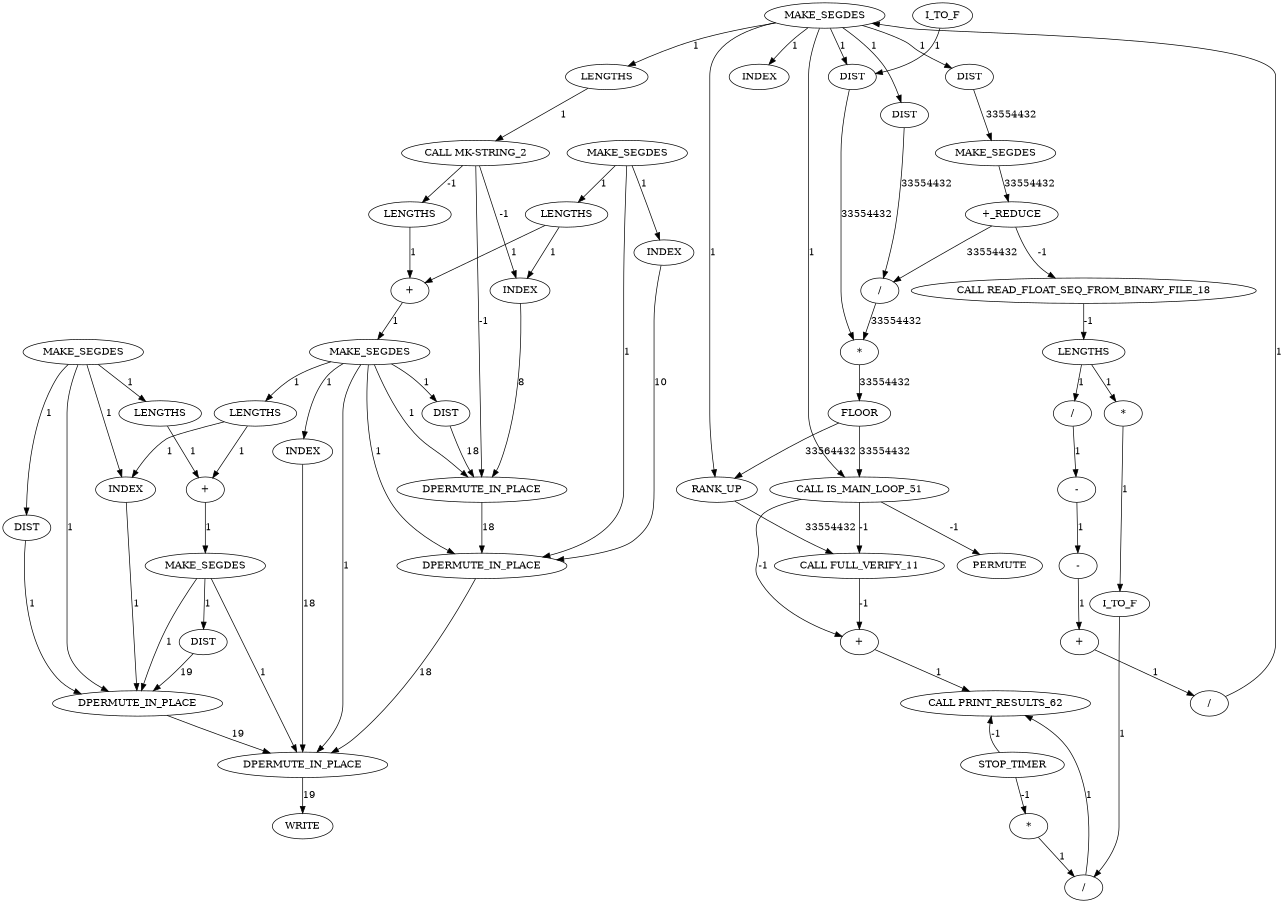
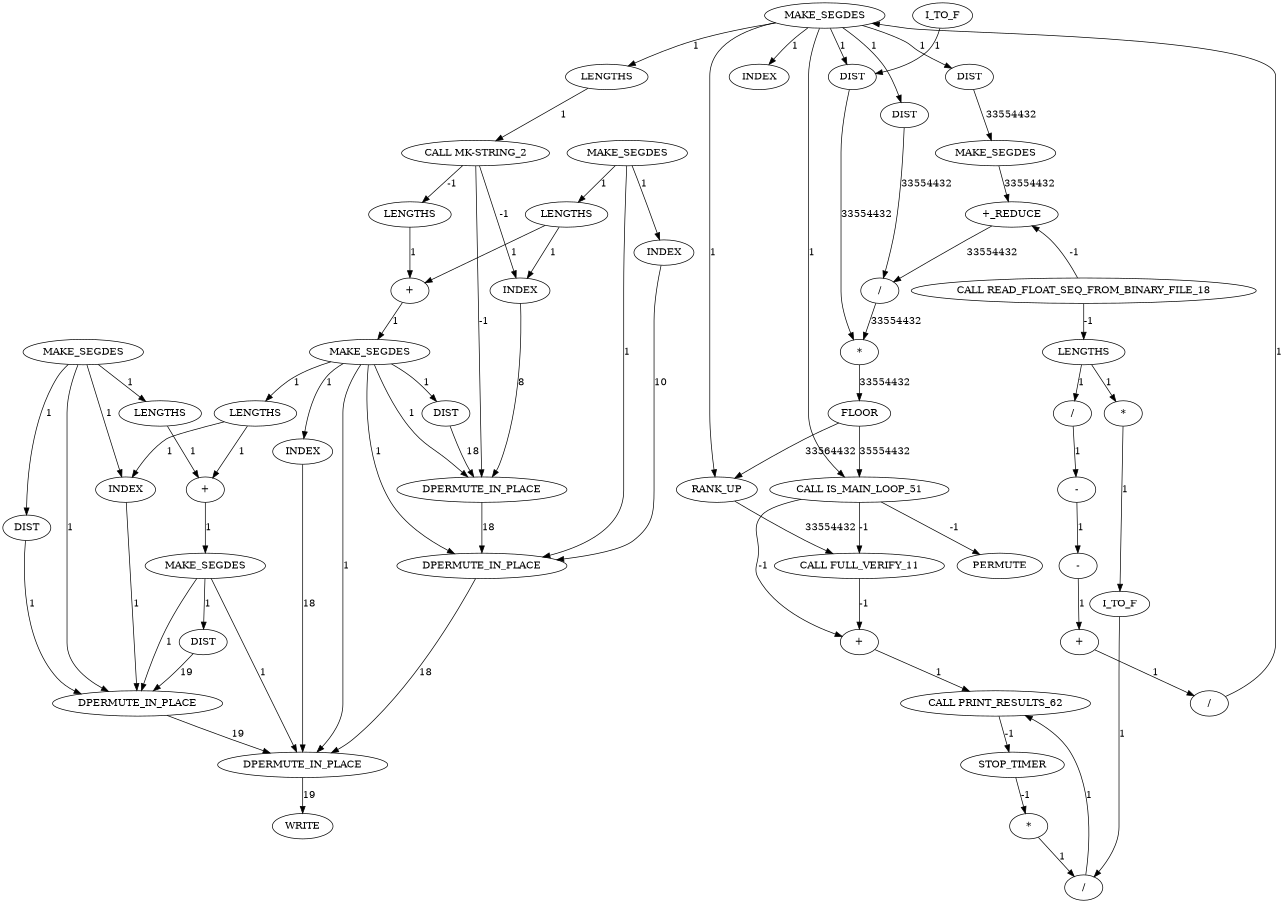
(1029, 254) -> (1061, 251)
(885, 452) -> (885, 452)
(991, 739) -> (1003, 731)
